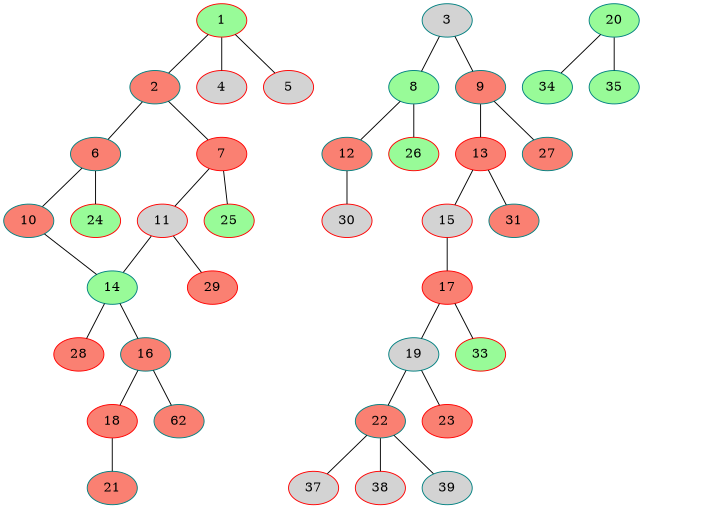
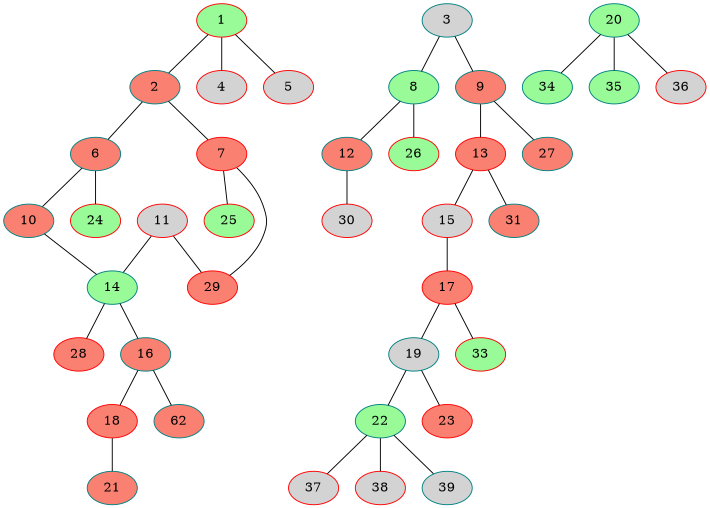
none -> (681, 87)
(192, 187) -> (266, 224)
(380, 421) -> (380, 421)
